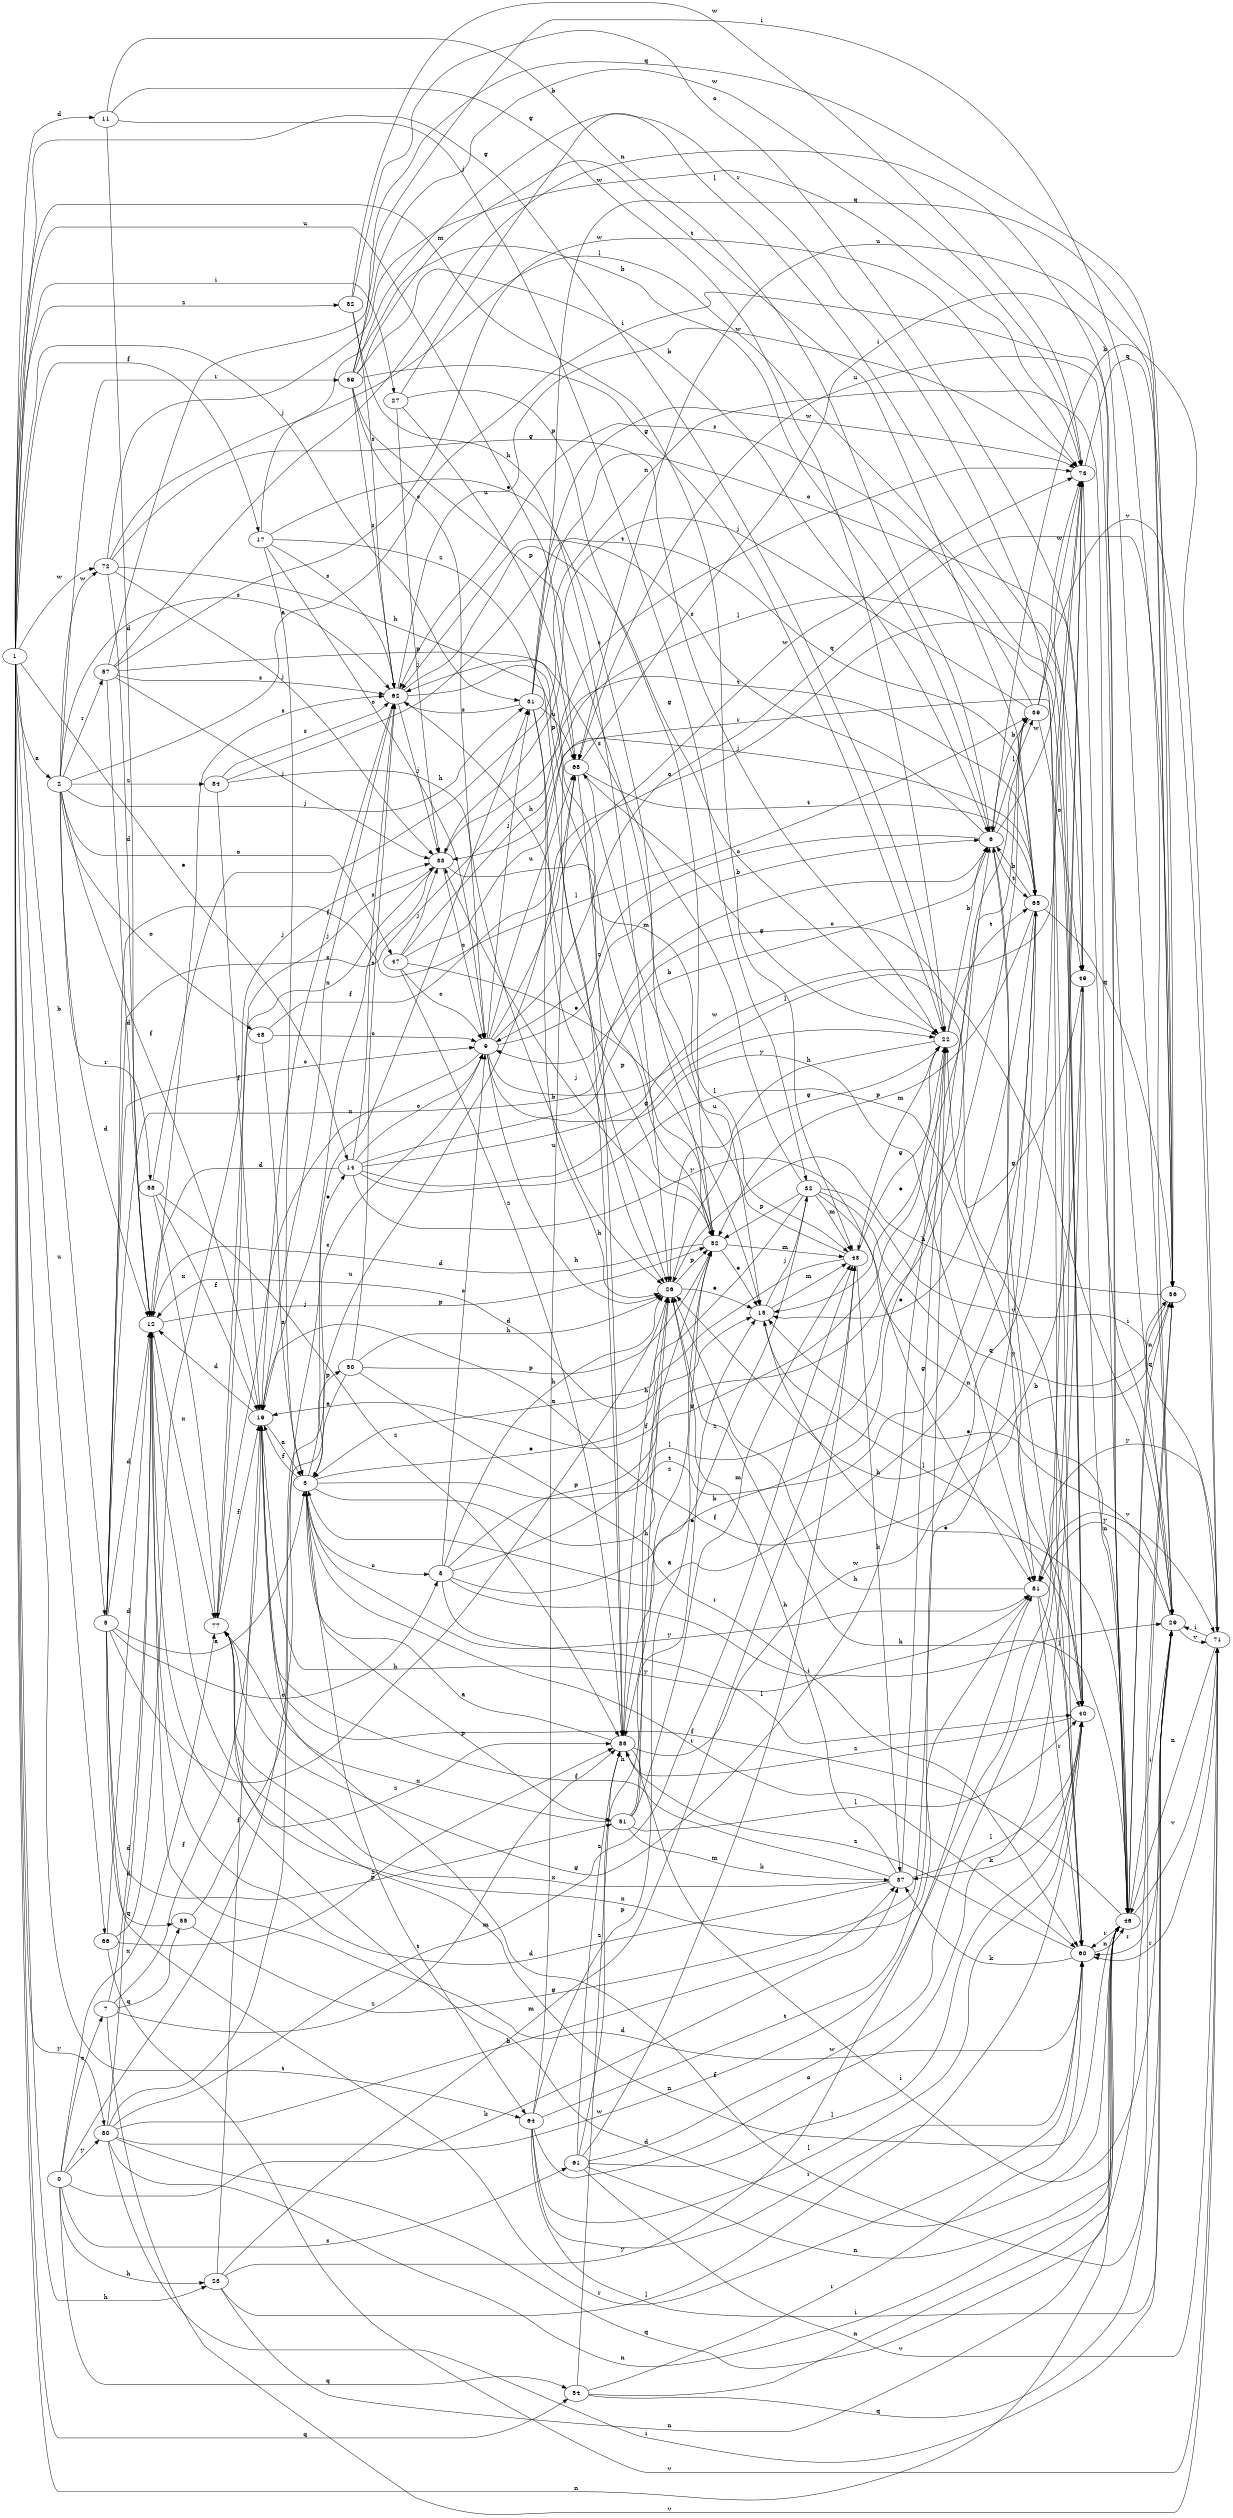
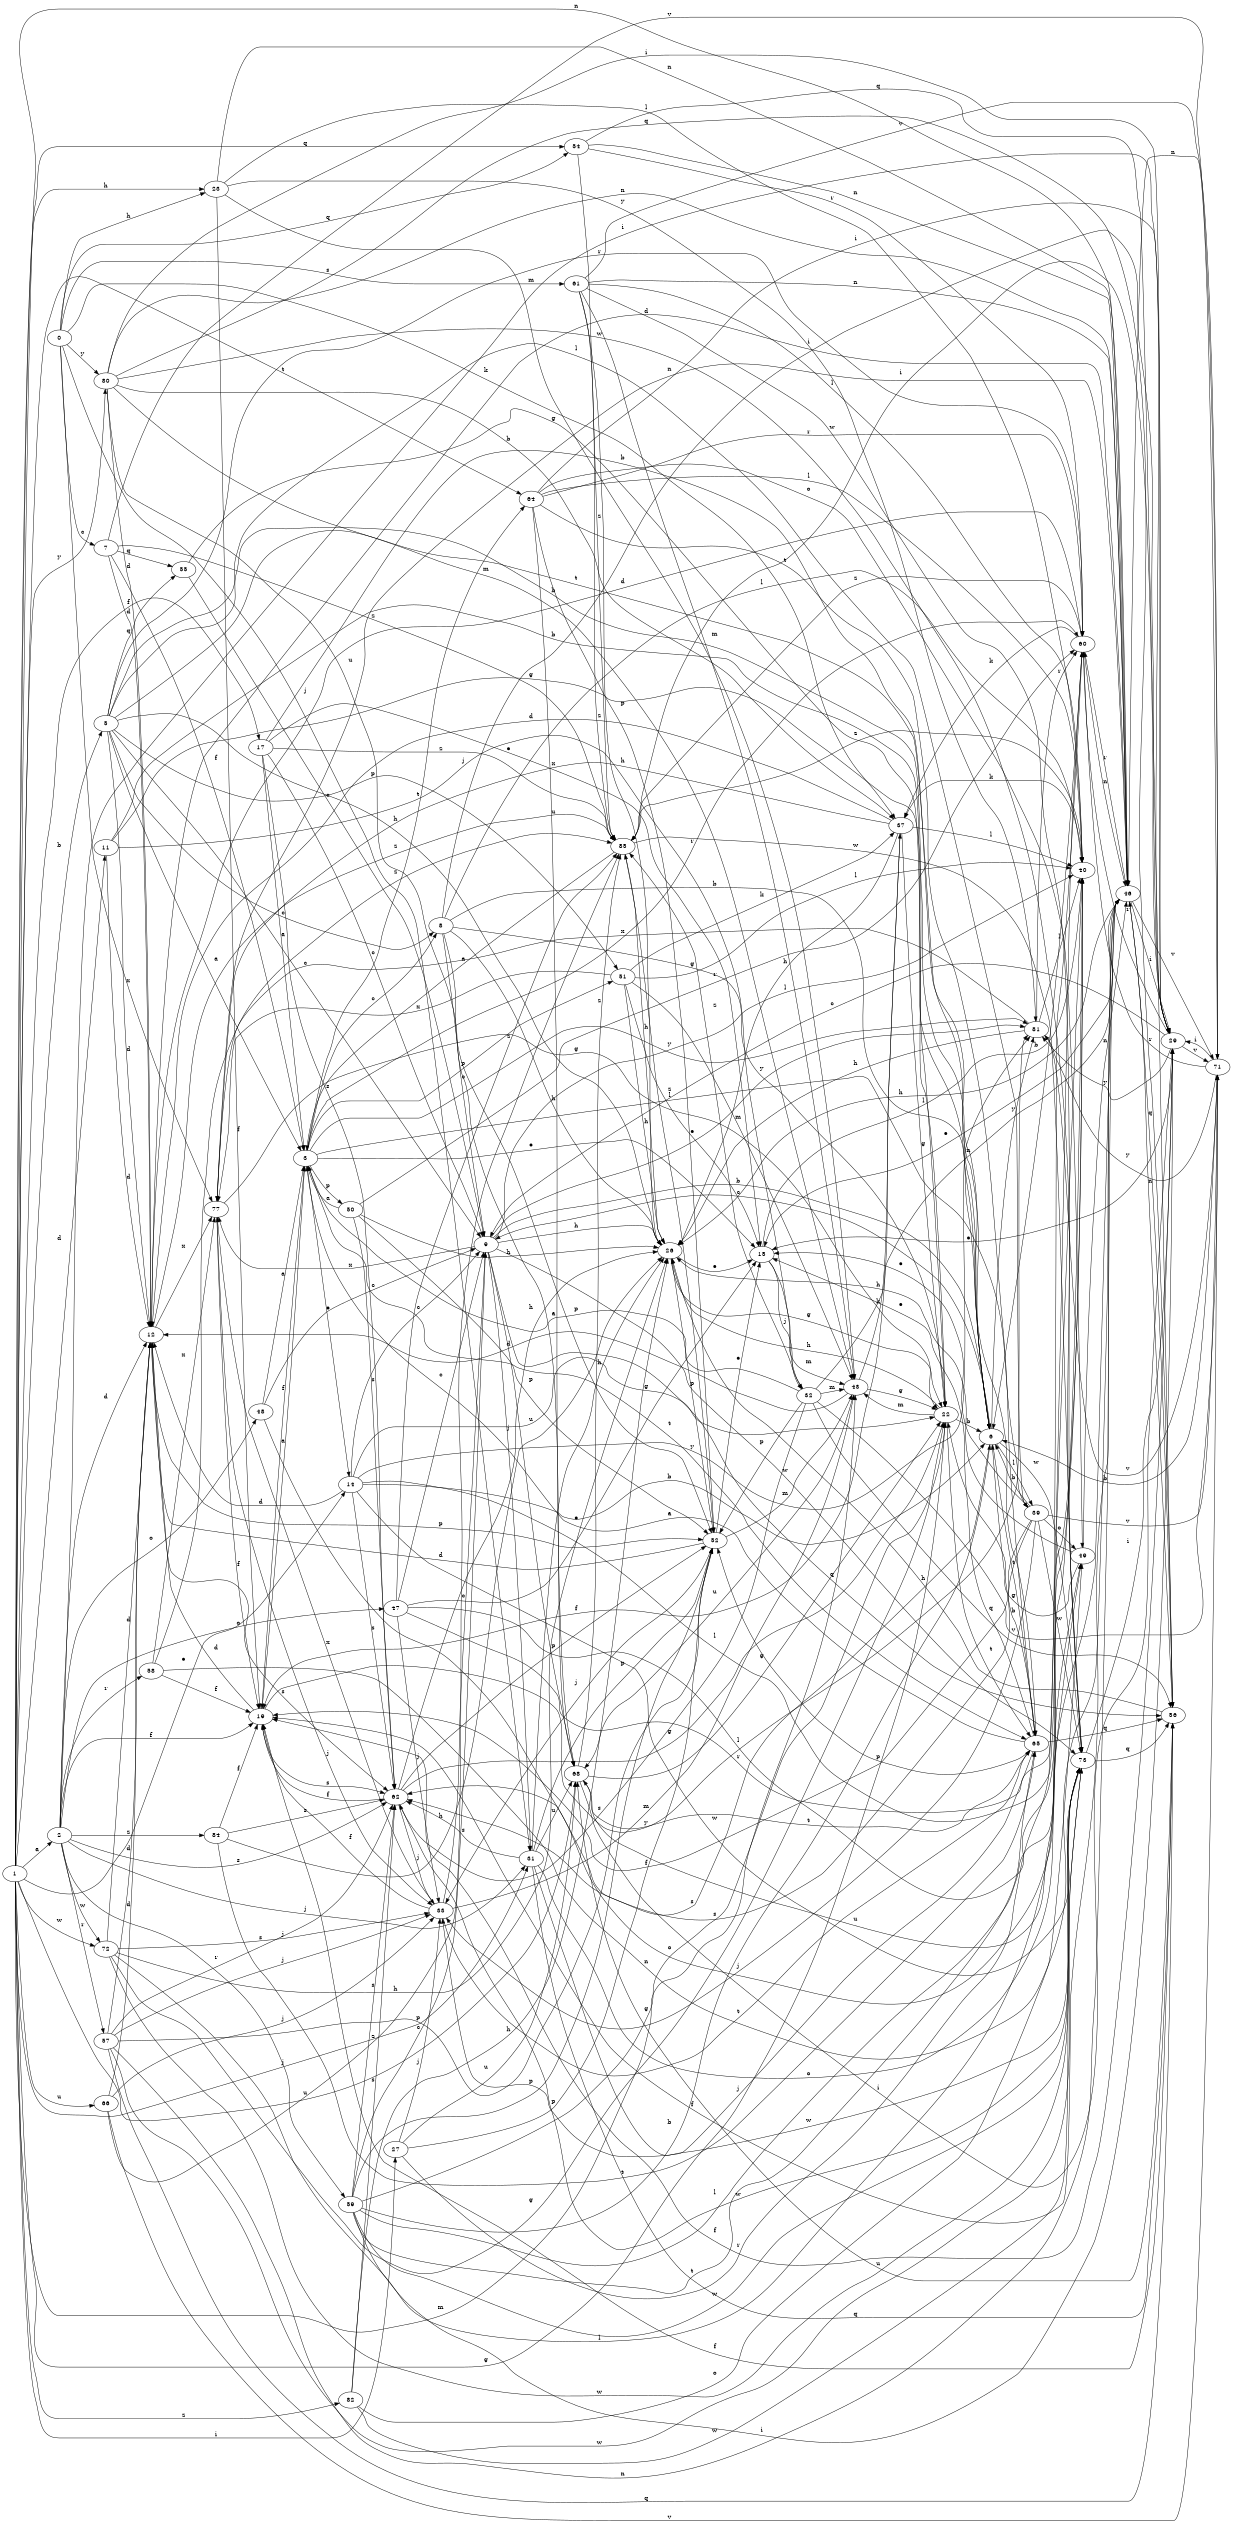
(418, 912) -> (878, 691)
(239, 1717) -> (226, 828)
